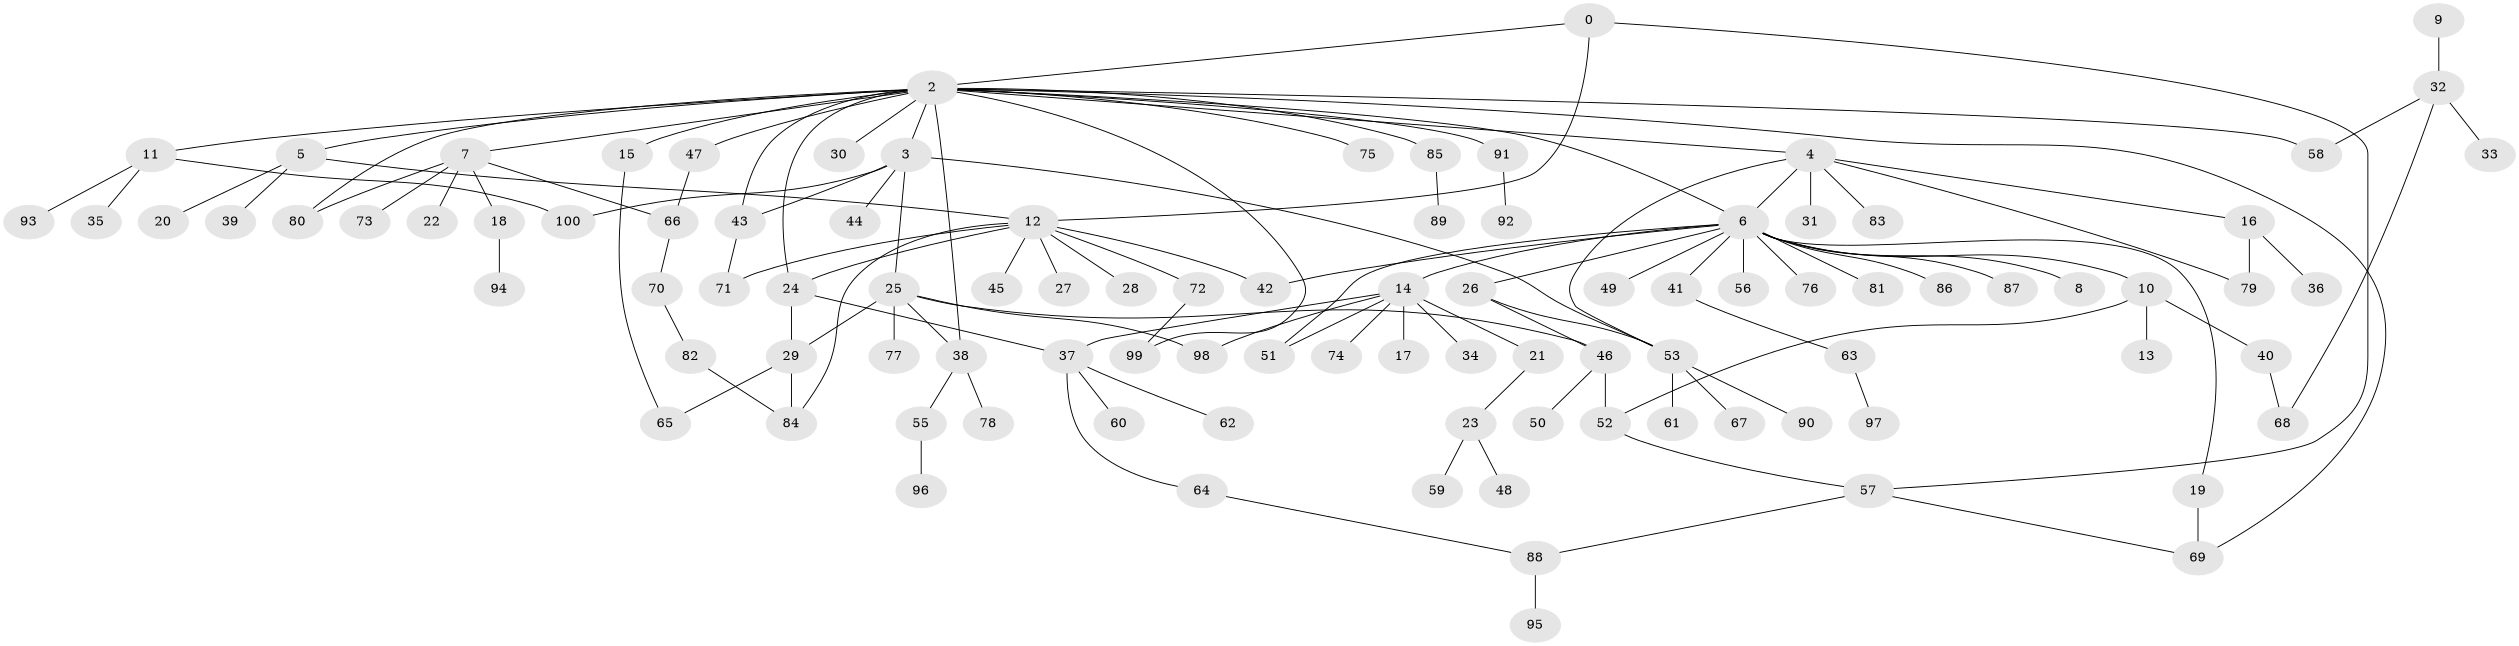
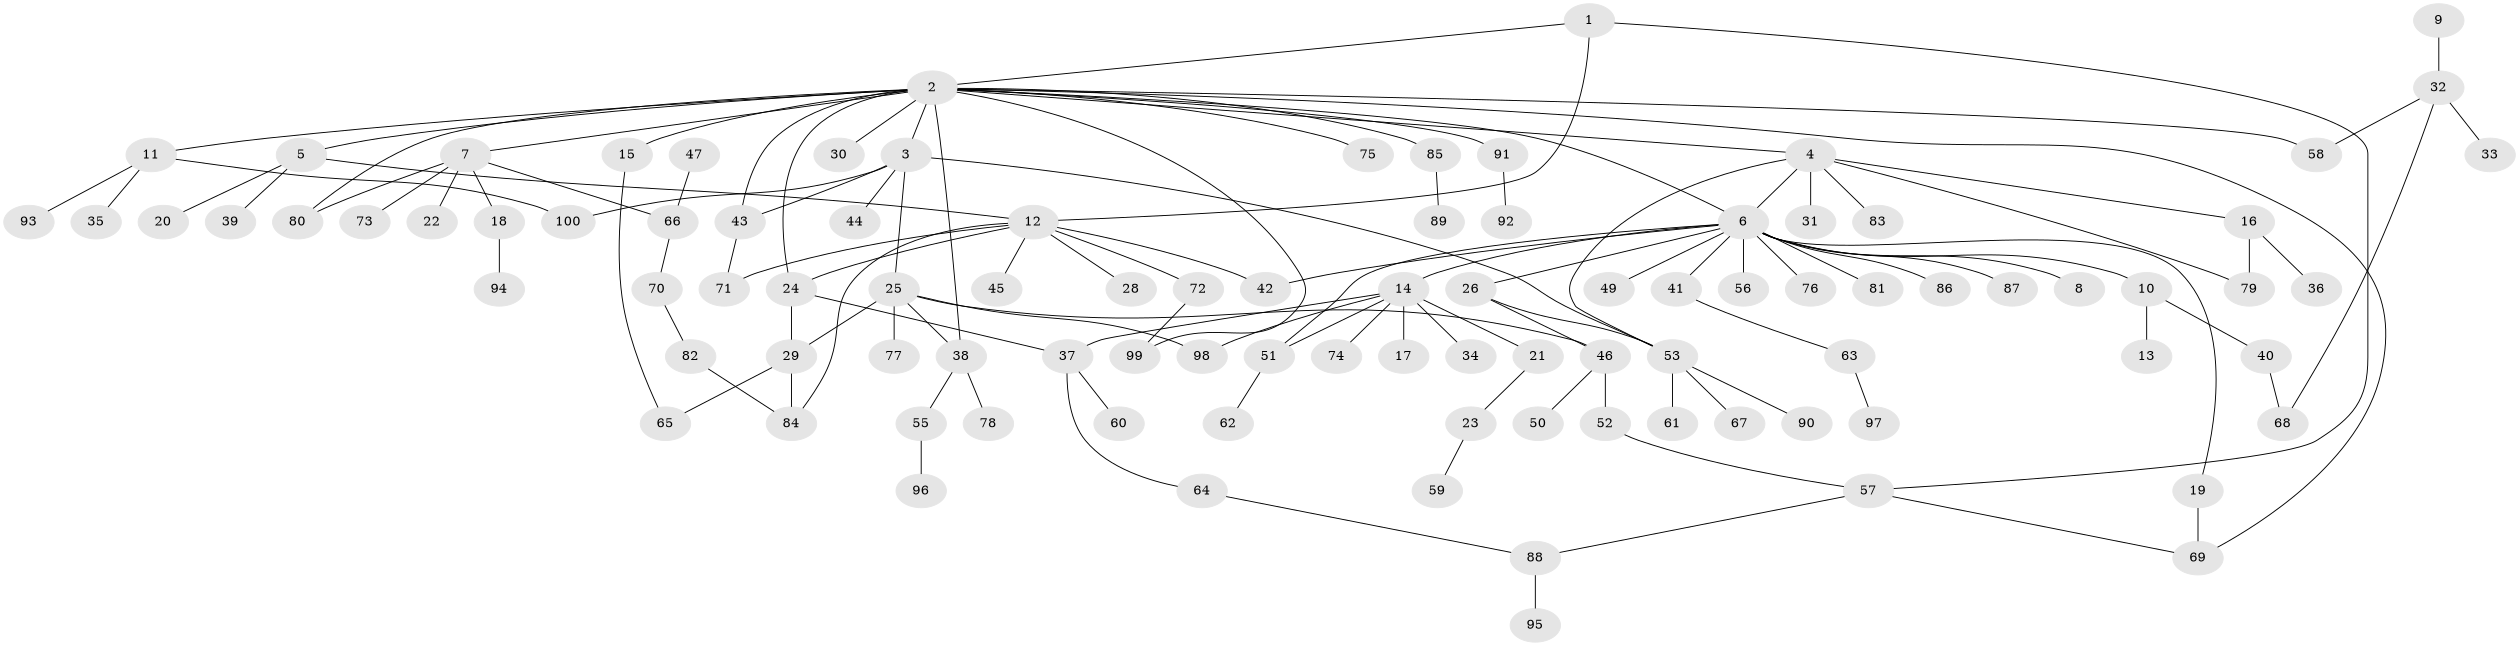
(1589, 21) -> (1589, 21)
(782, 123) -> none
(1064, 289) -> none
(1870, 330) -> none
(1147, 392) -> (1249, 390)
(1505, 491) -> none
